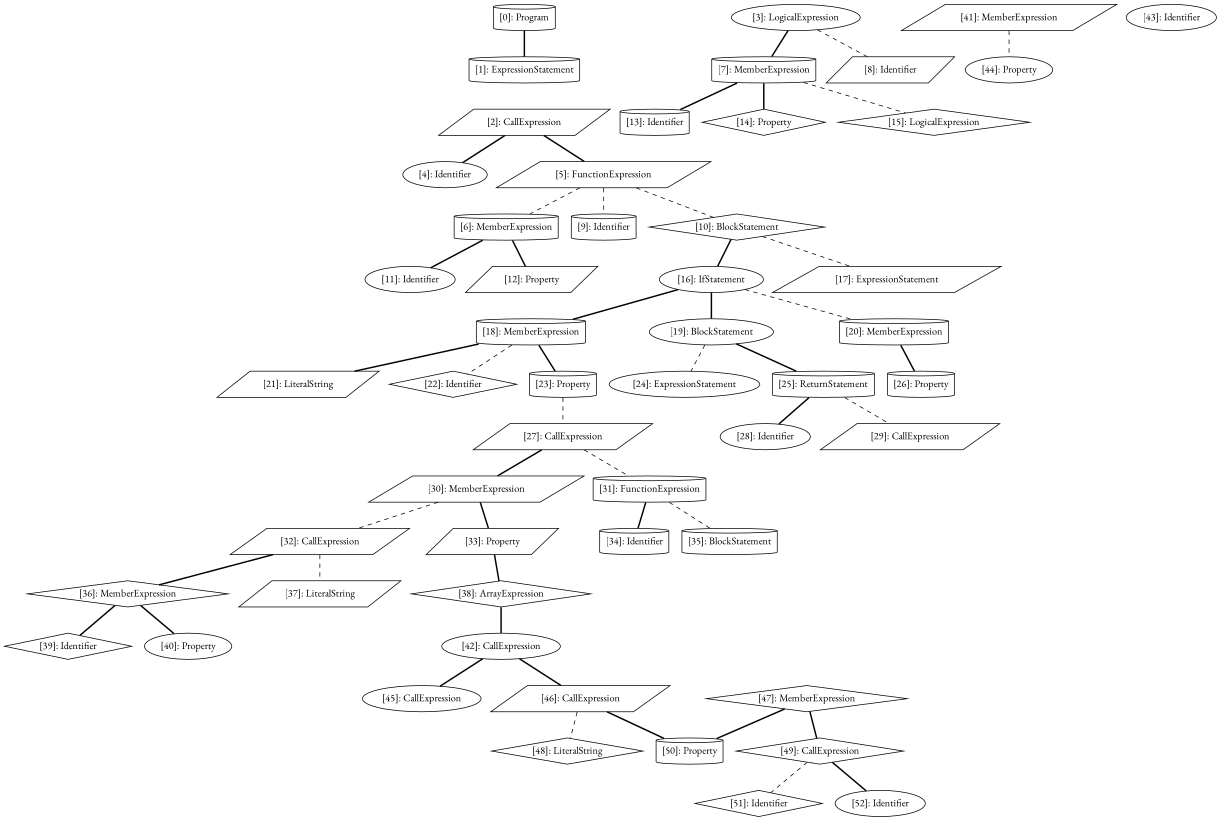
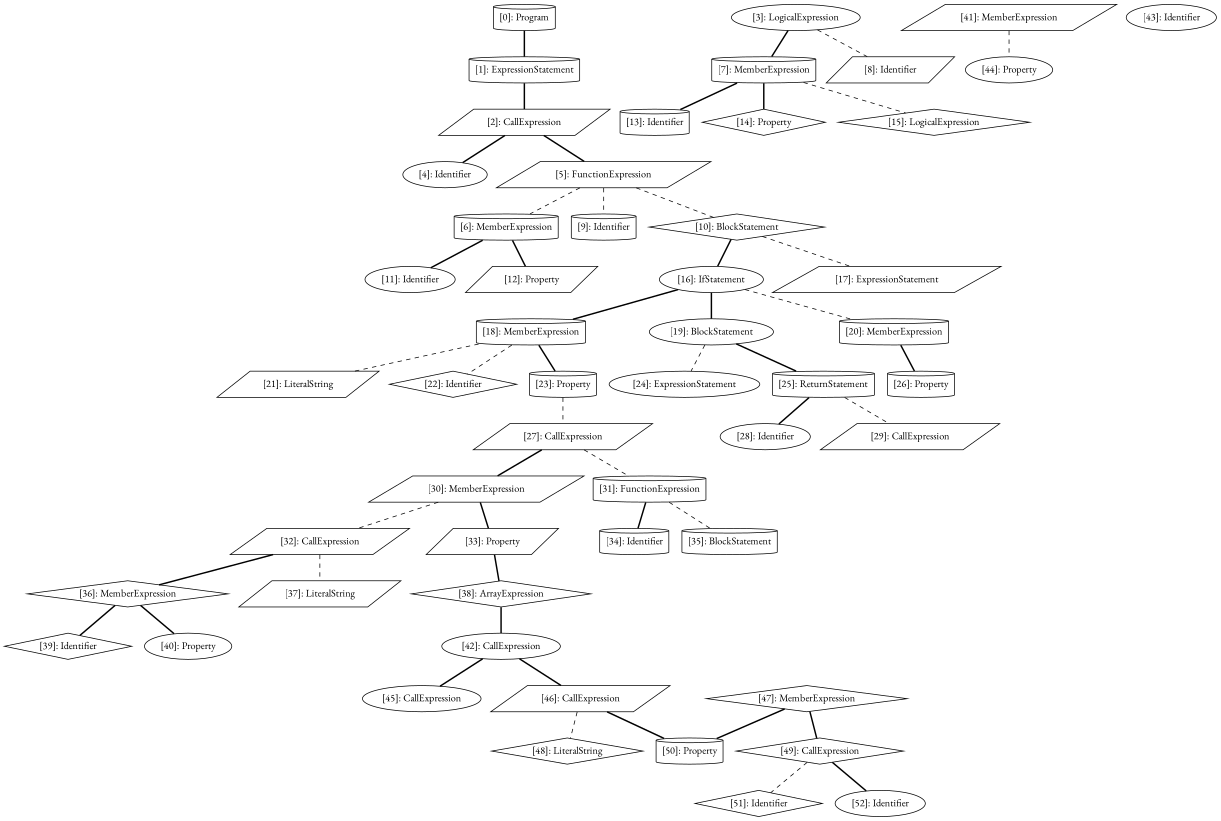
none -> (524, 96)
(417, 358) -> (417, 358)
